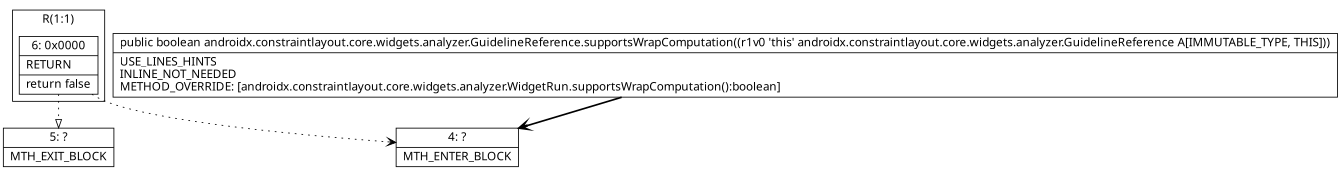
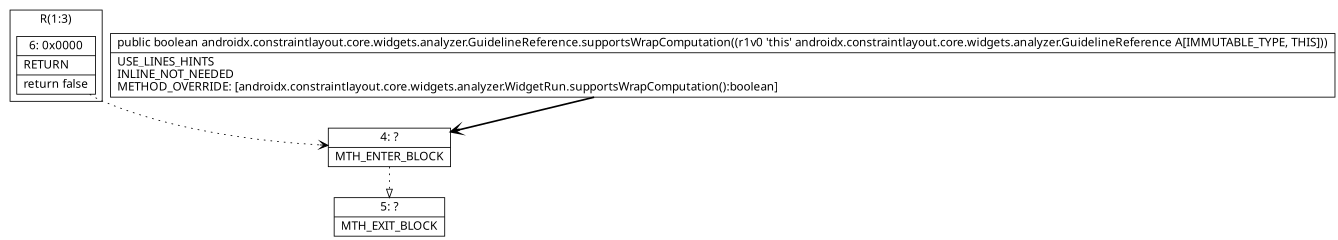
(59, 20) -> (56, 20)
(59, 107) -> (389, 178)
